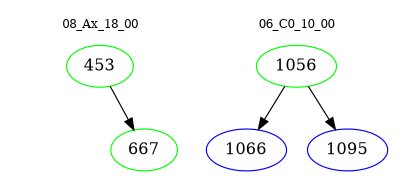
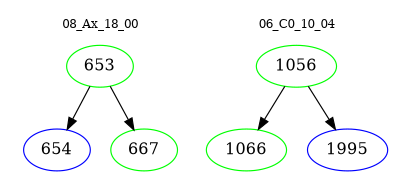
(297, 25) -> (297, 25)
(100, 66) -> (100, 66)
none -> (57, 150)
(246, 150) -> (246, 150)
(348, 150) -> (348, 150)
